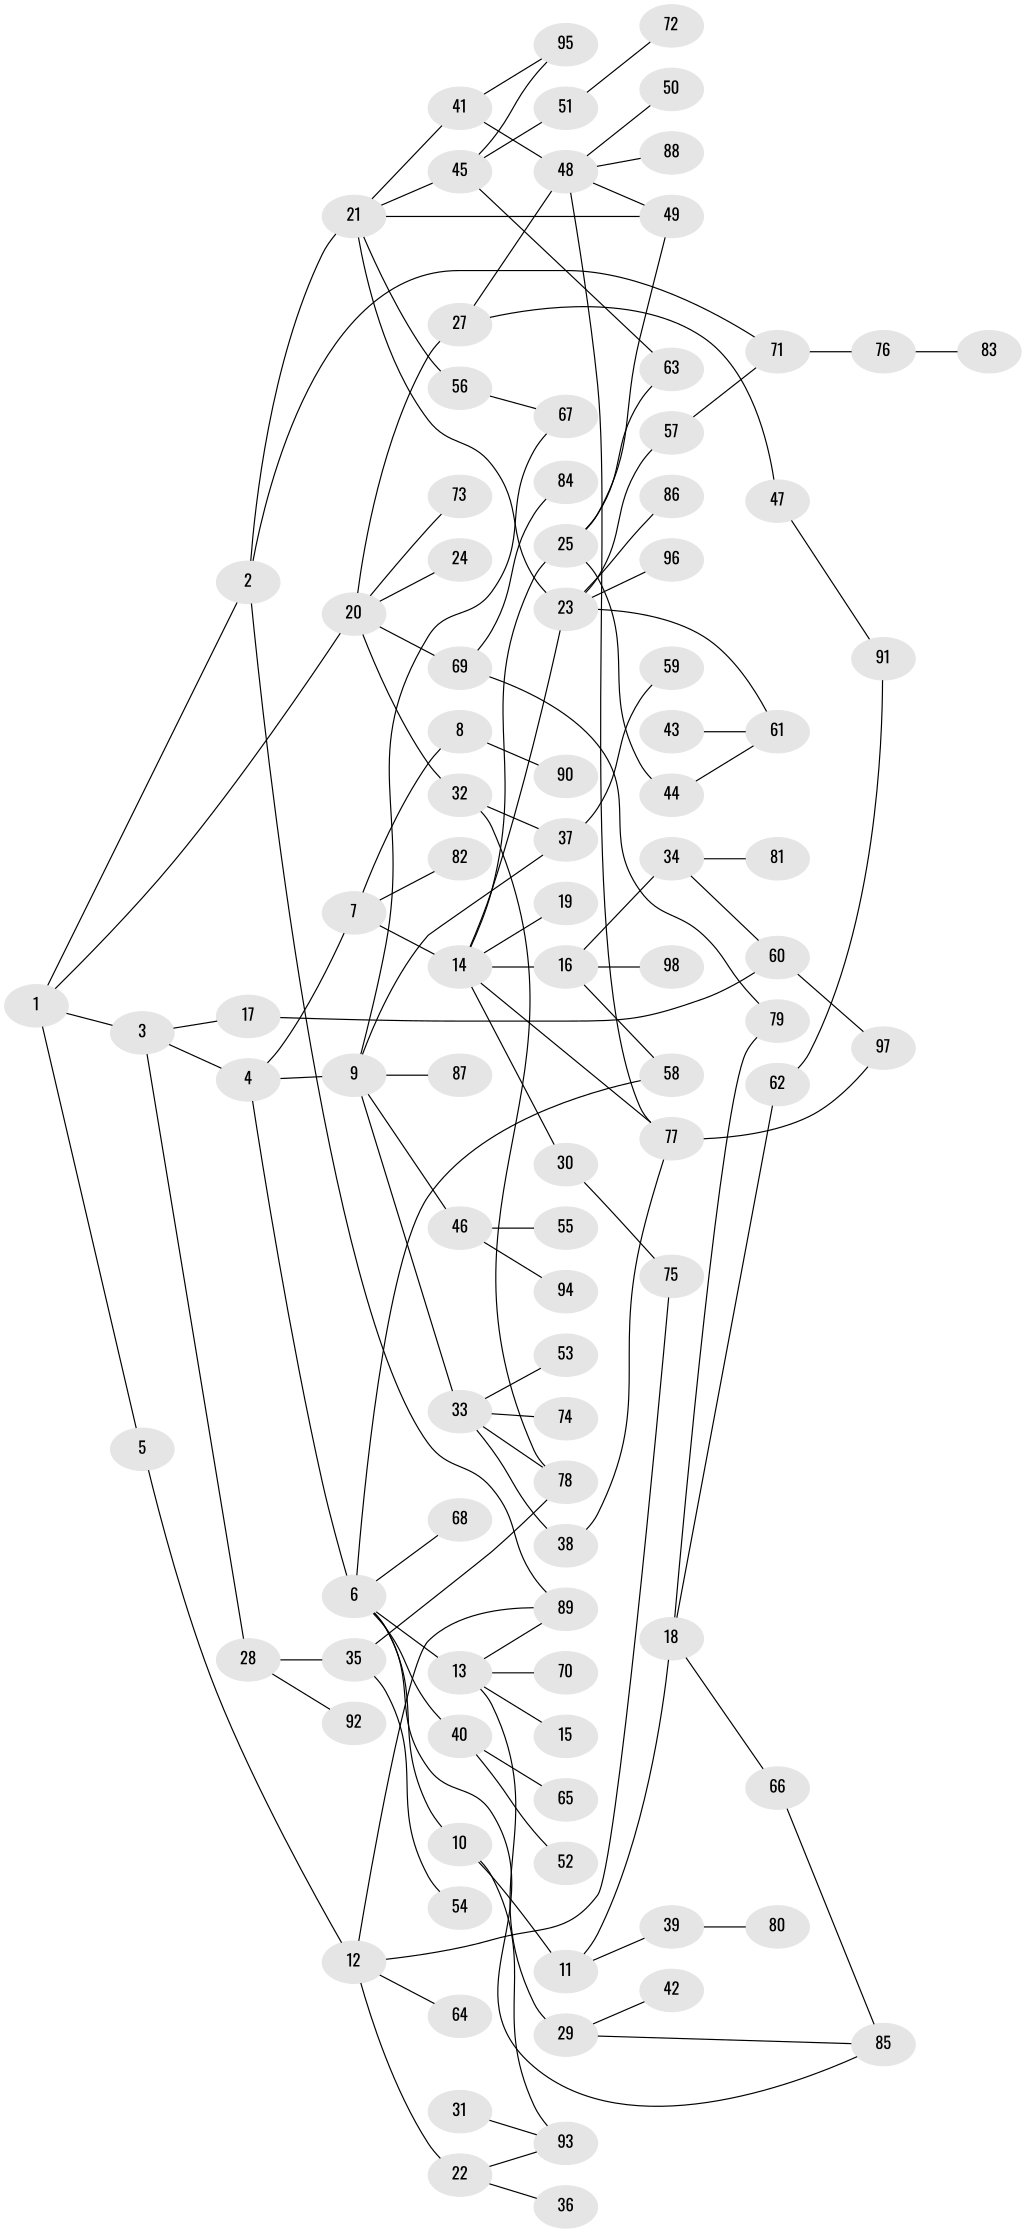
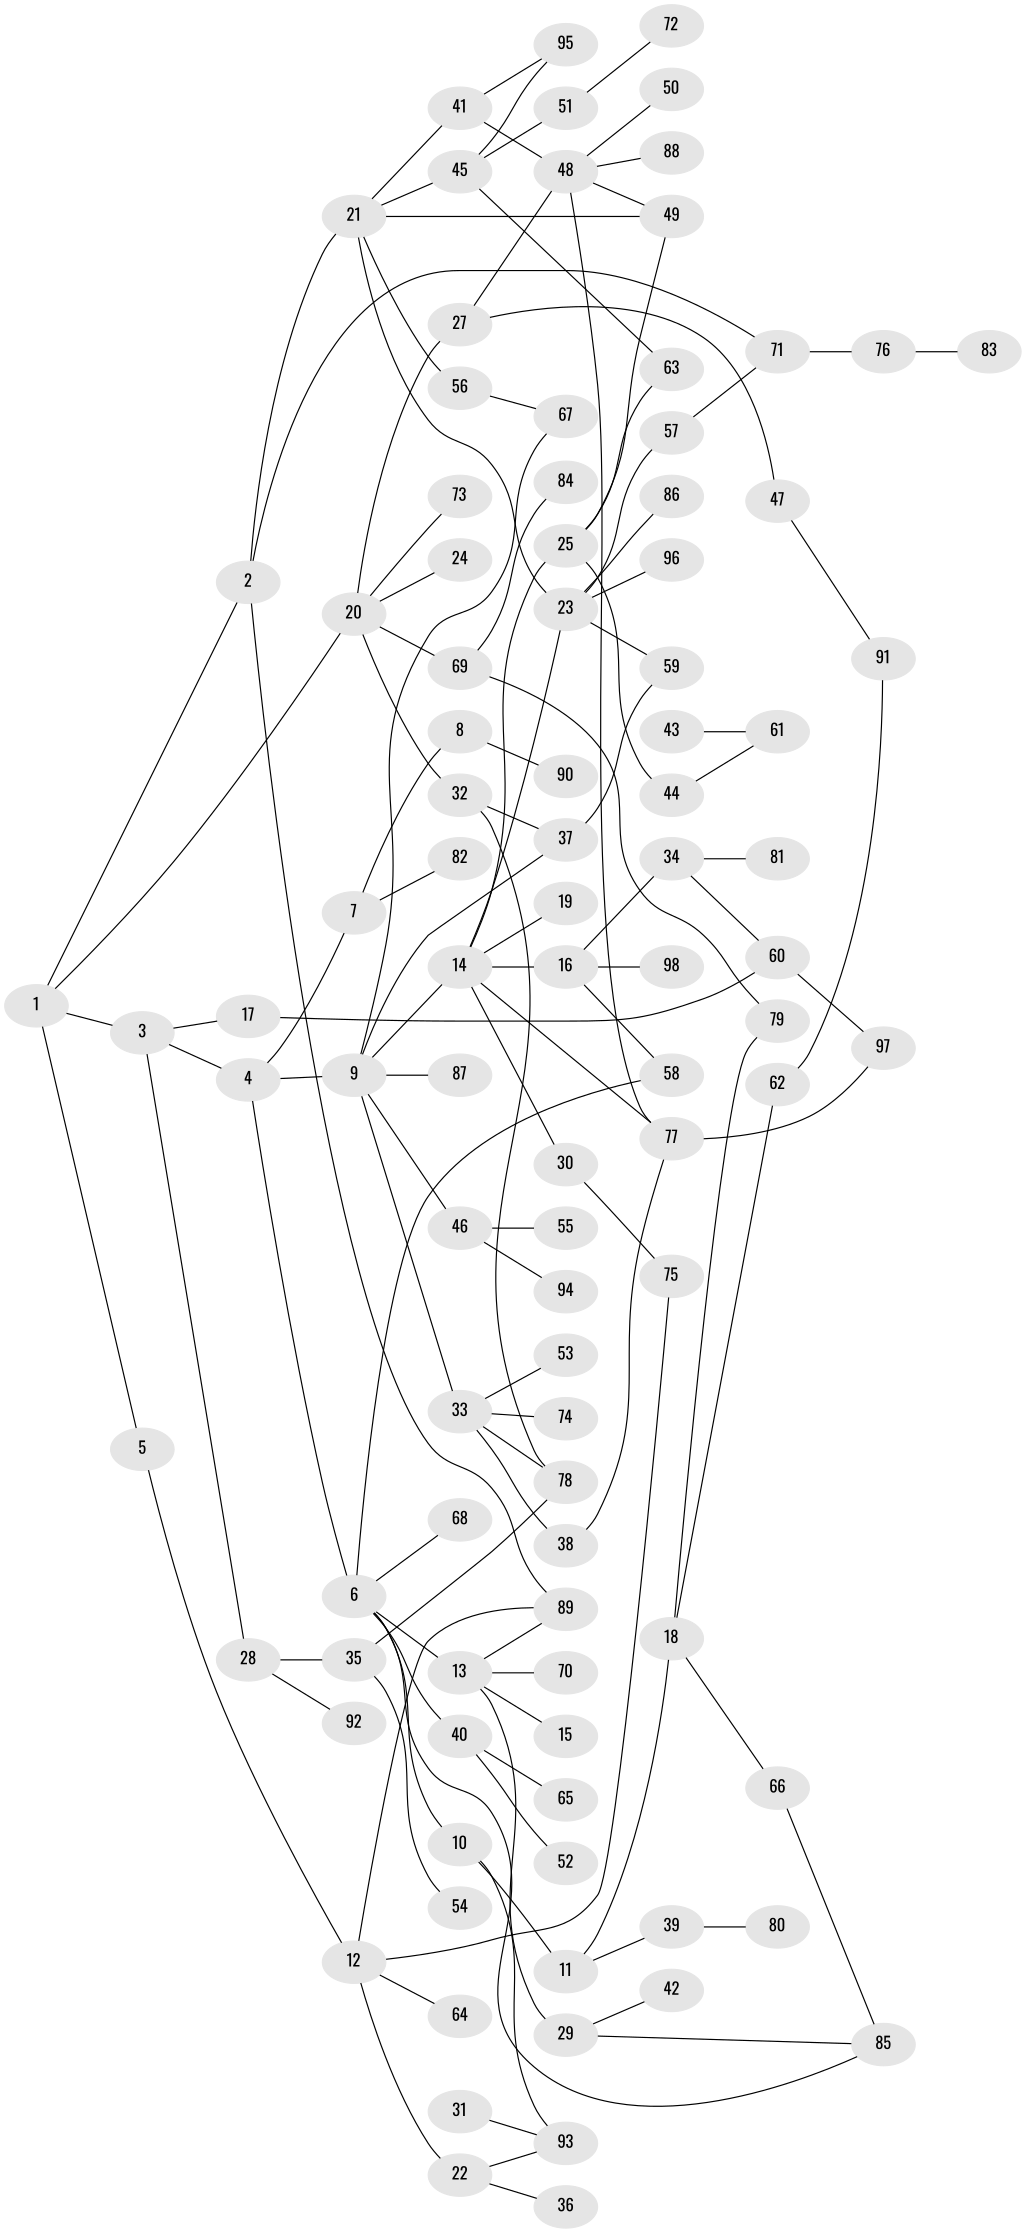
(699, 634) -> (626, 643)
(407, 940) -> (400, 1028)
